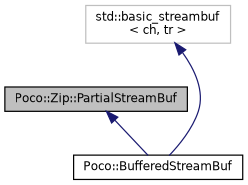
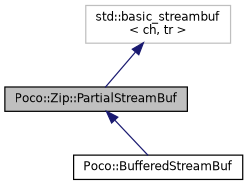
(199, 107) -> (120, 70)
